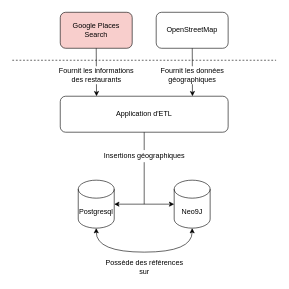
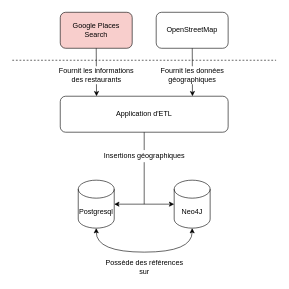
(192, 212) -> (192, 212)
